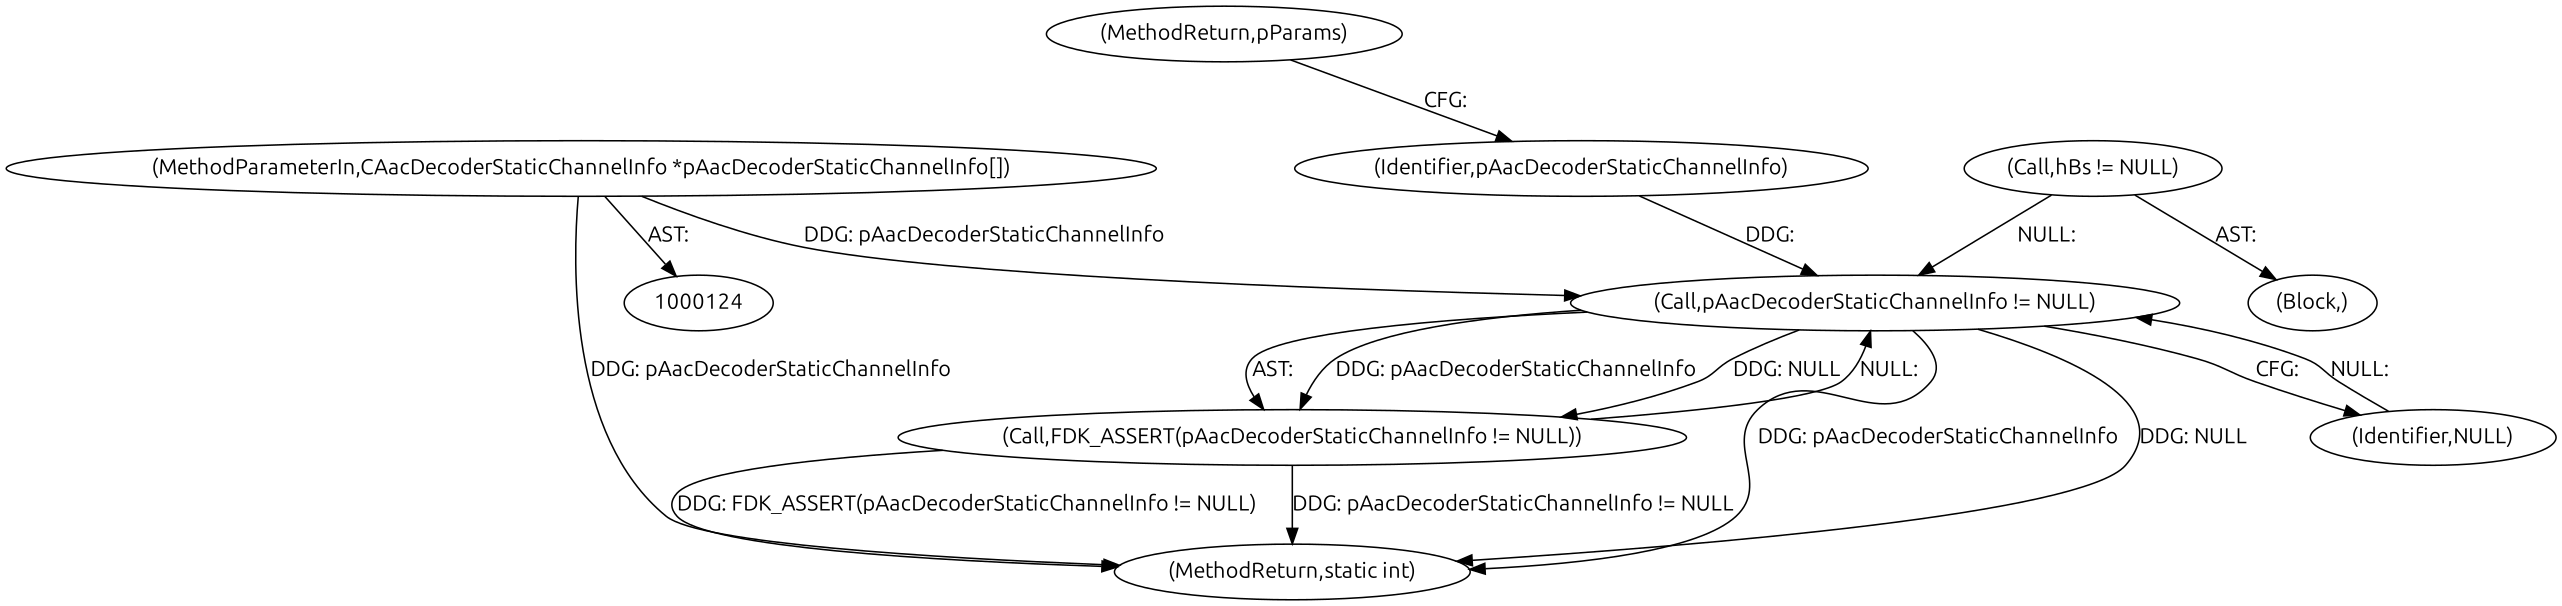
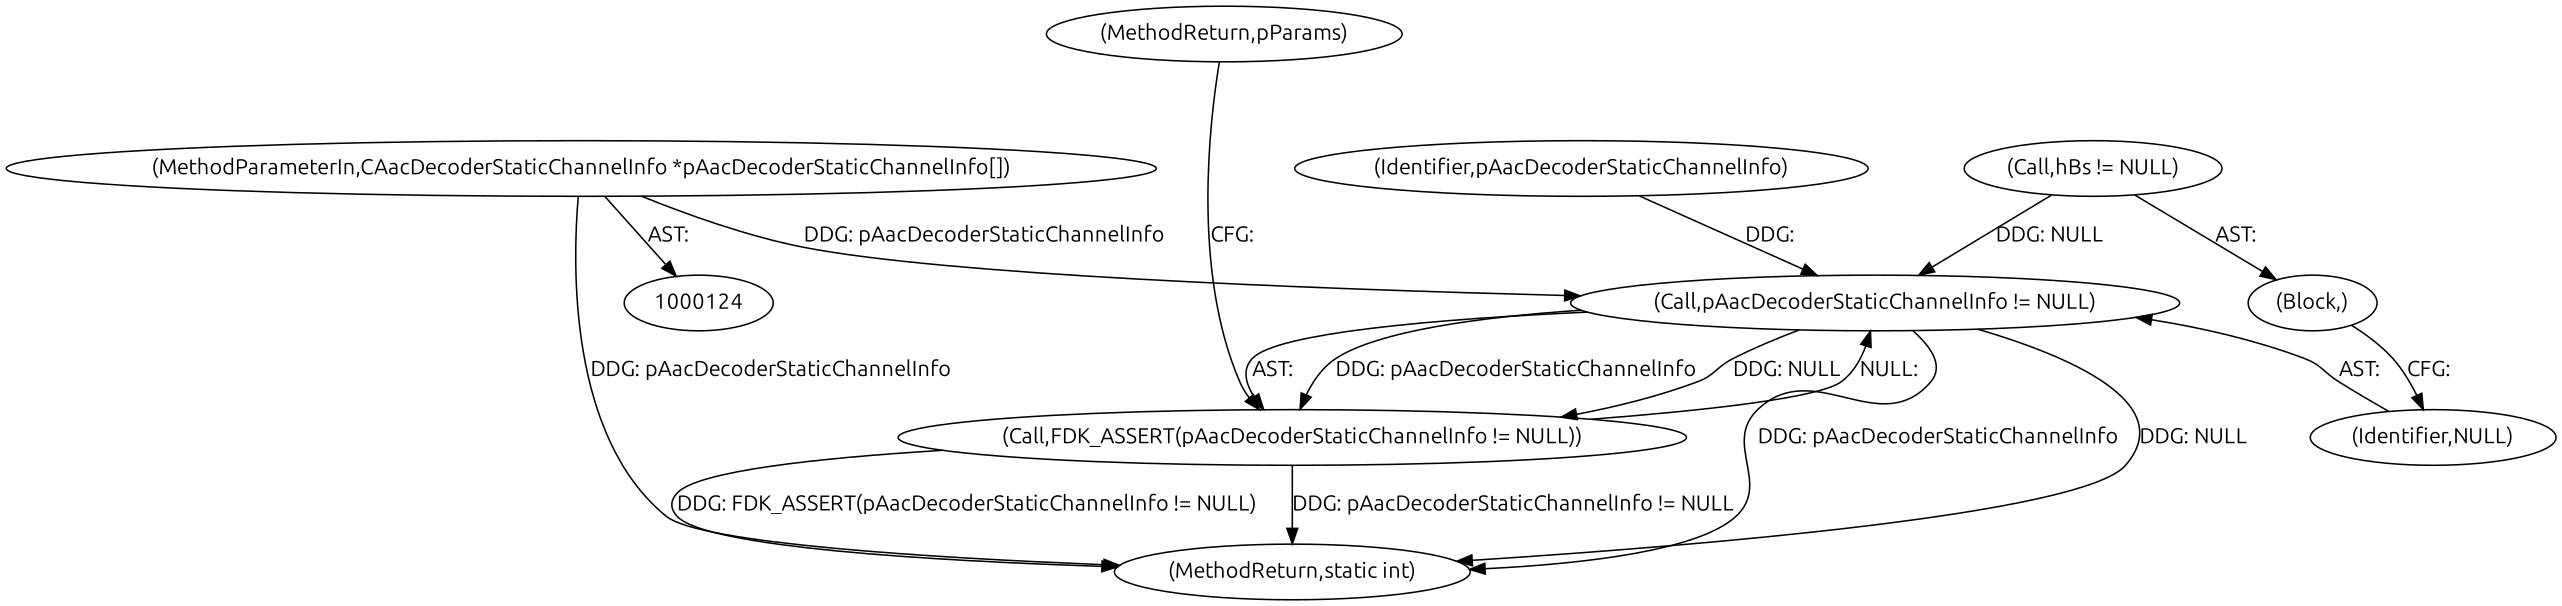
(1394, 98) -> (1209, 233)
(2050, 236) -> (2050, 236)
(2197, 359) -> (2390, 355)
(2363, 370) -> (2363, 370)
